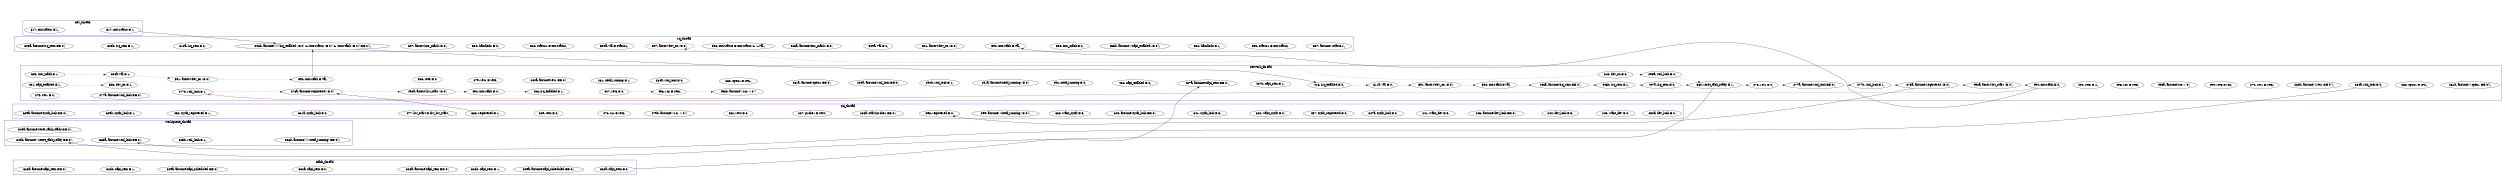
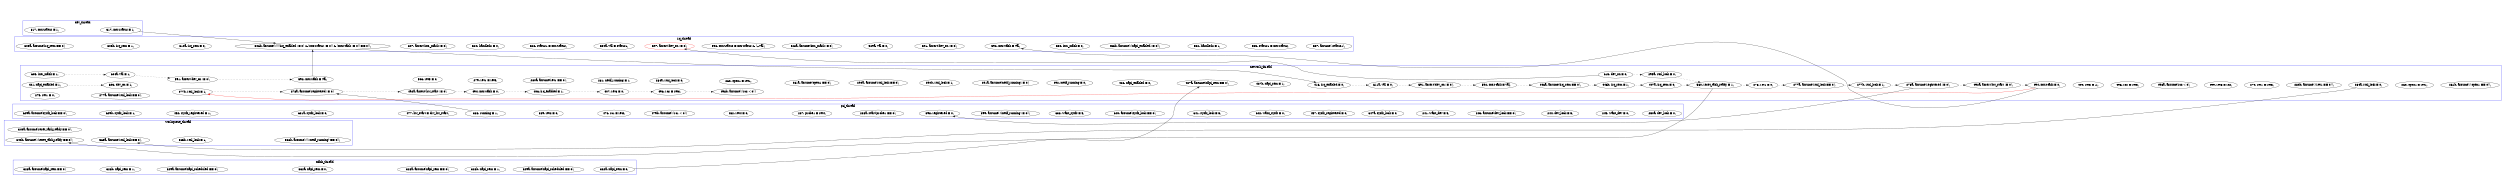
(1143, 63) -> (1143, 63)
none -> (584, 92)
(485, 114) -> (485, 114)
